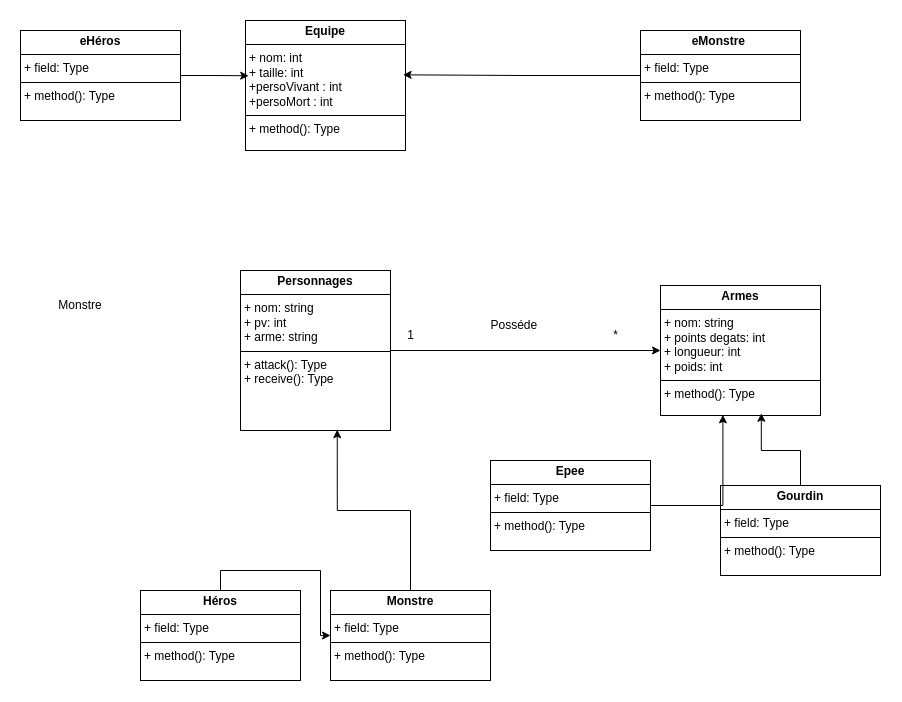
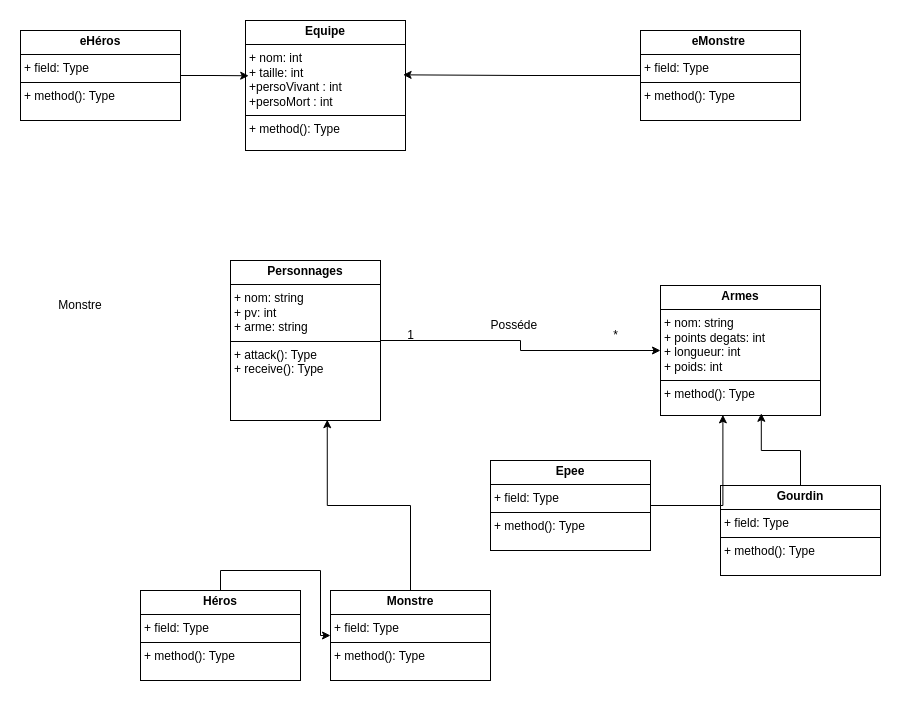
(316, 351) -> (306, 341)
